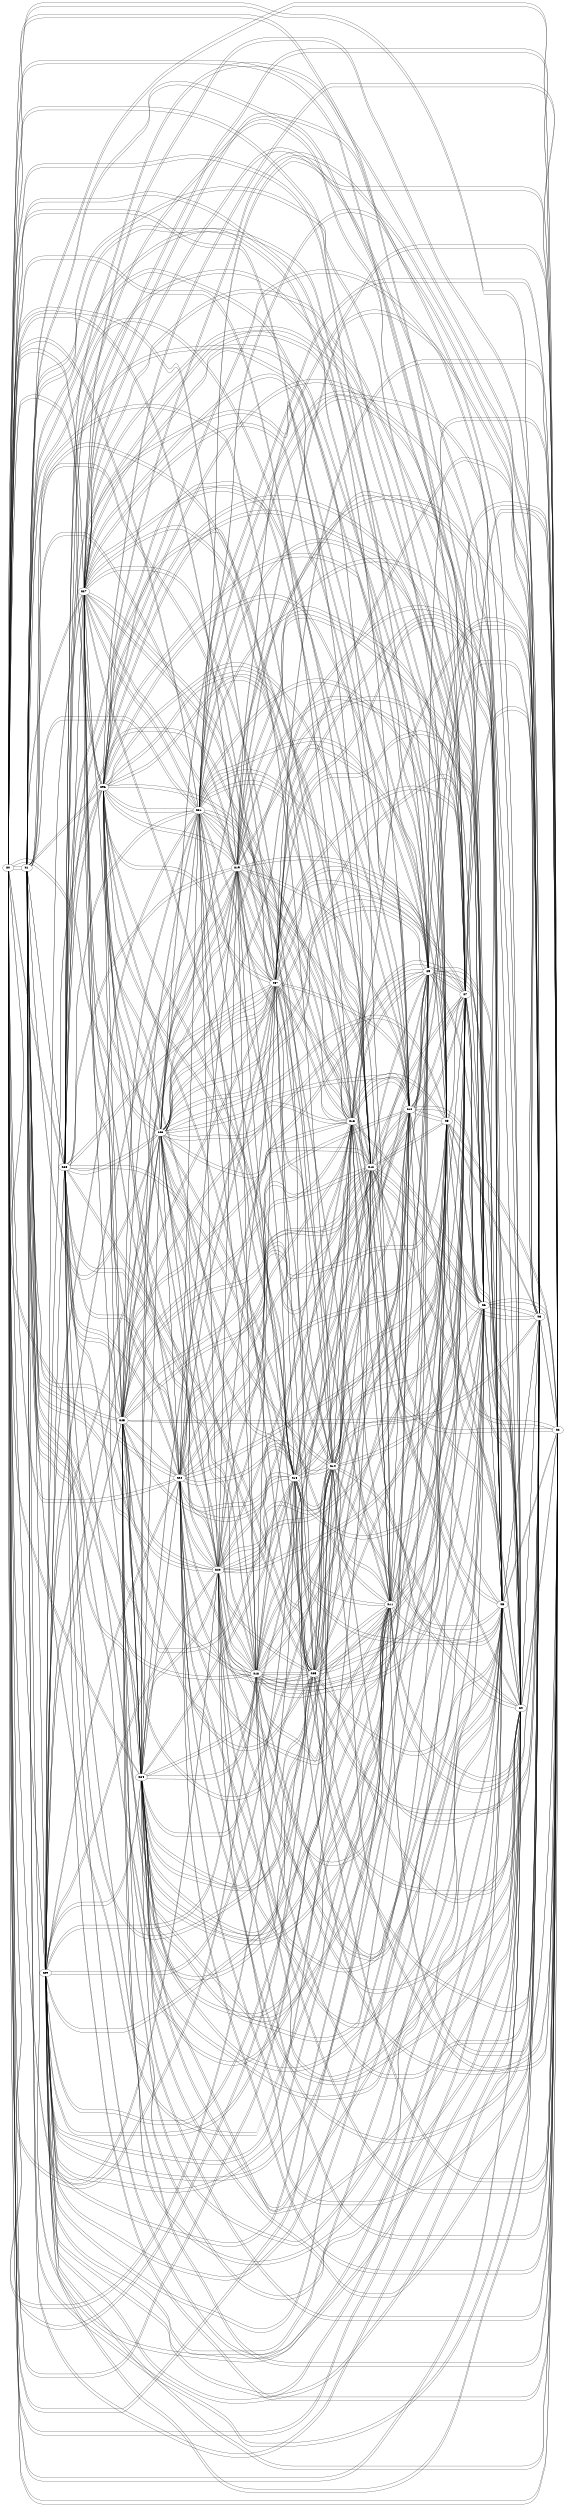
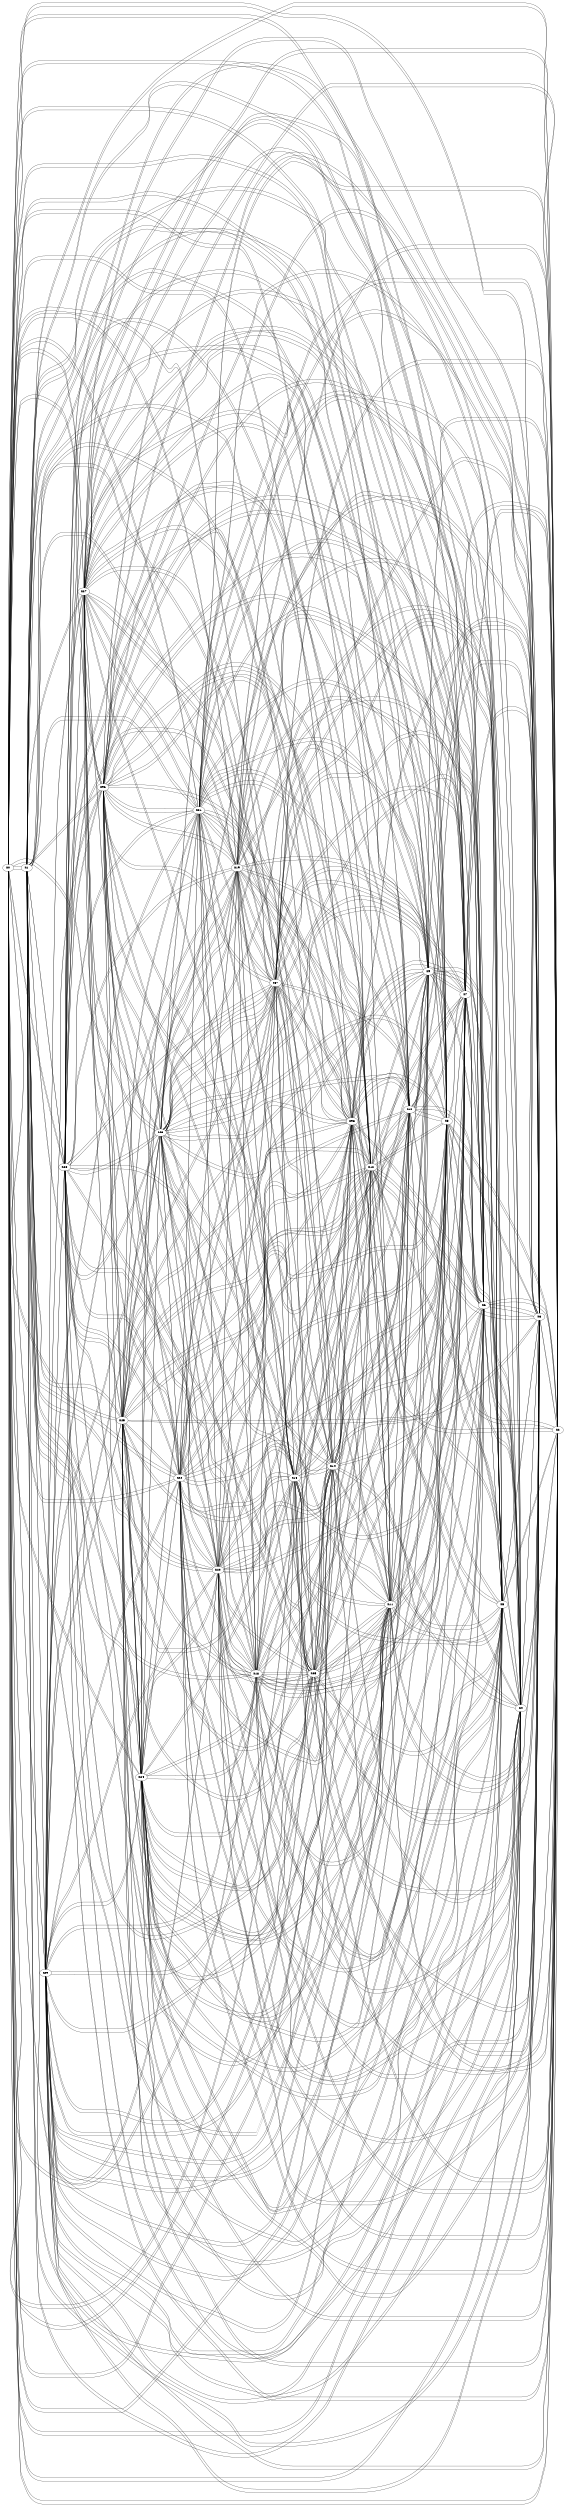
(352, 1121) -> (352, 1121)
